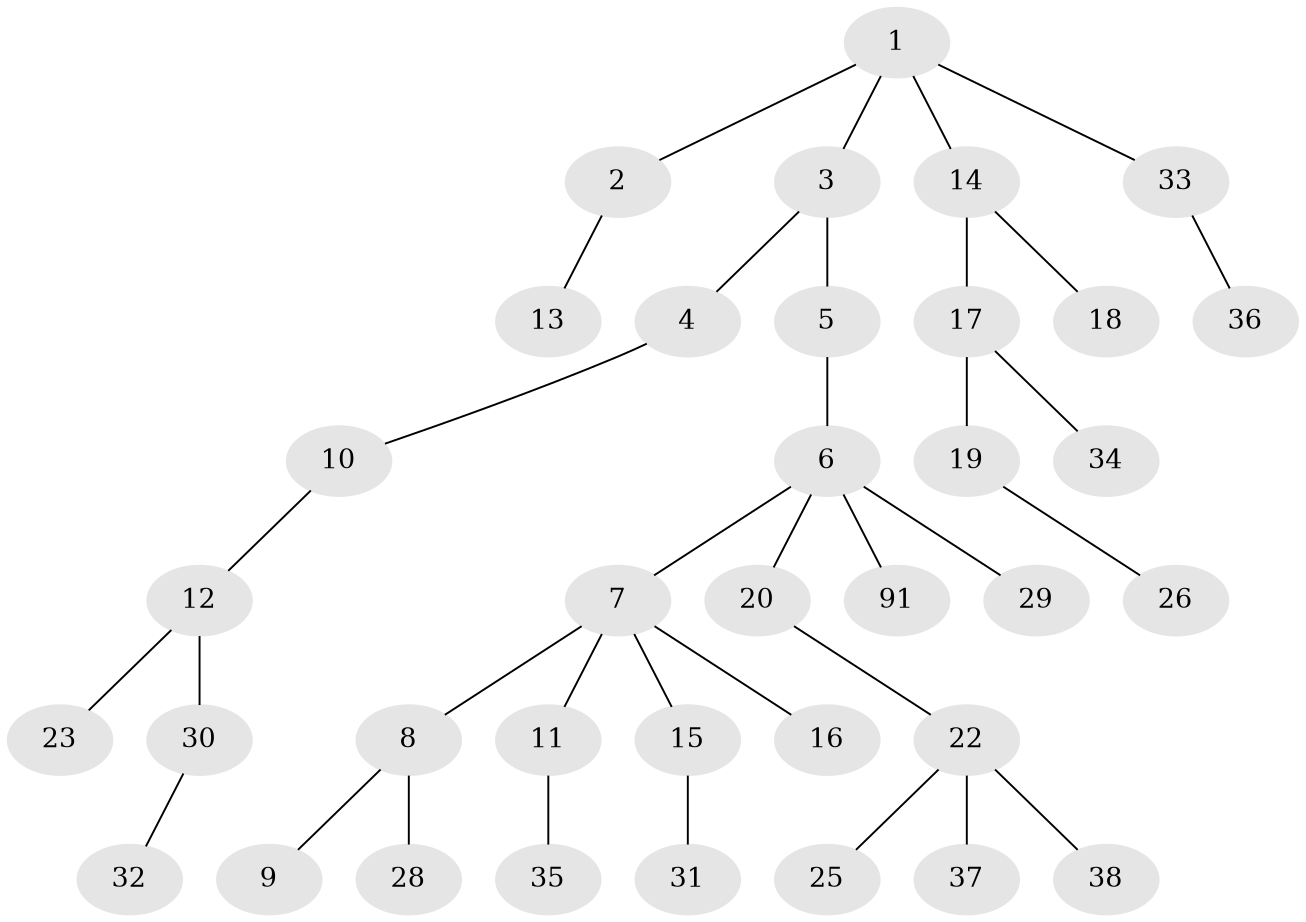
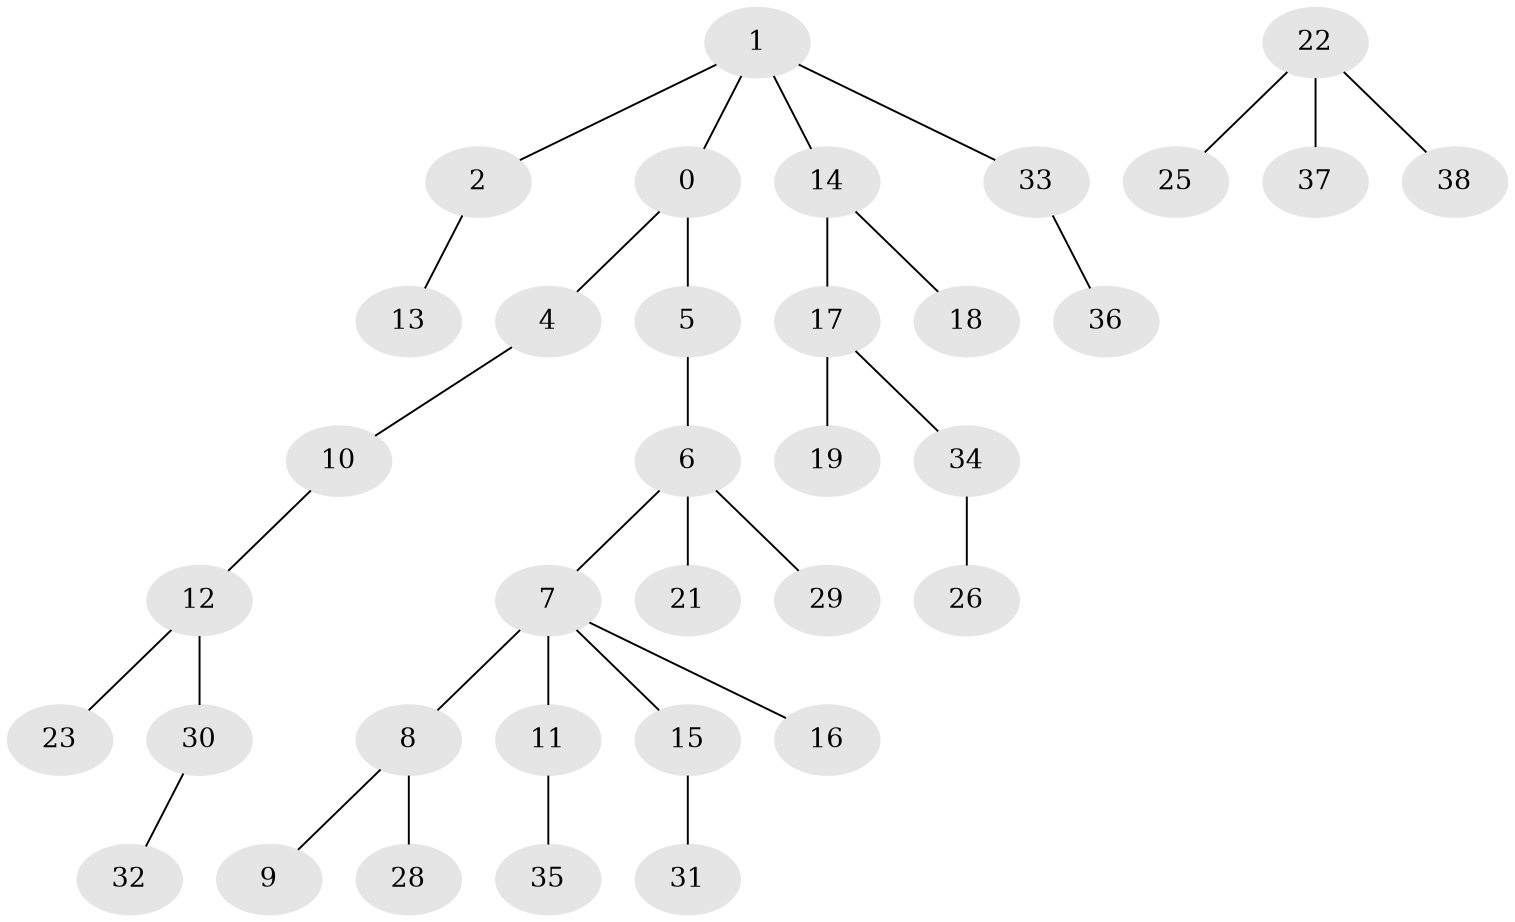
(827, 182) -> (688, 182)
(1072, 531) -> (967, 531)
(758, 601) -> none
(897, 601) -> (688, 601)
